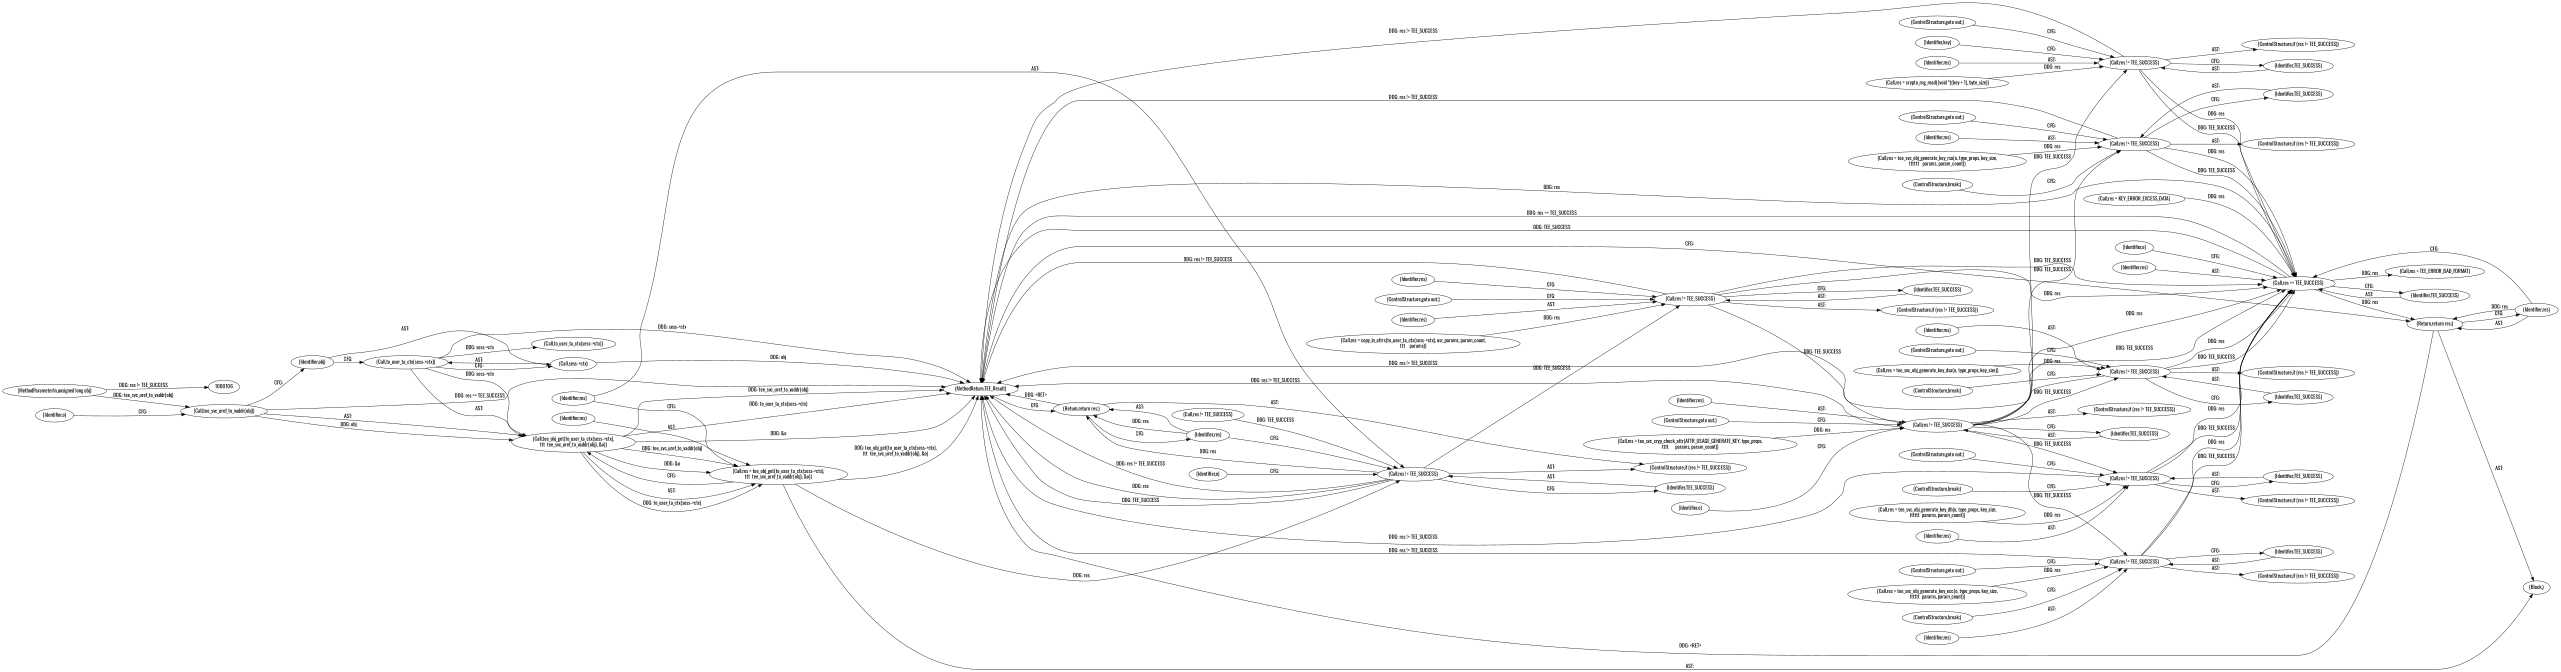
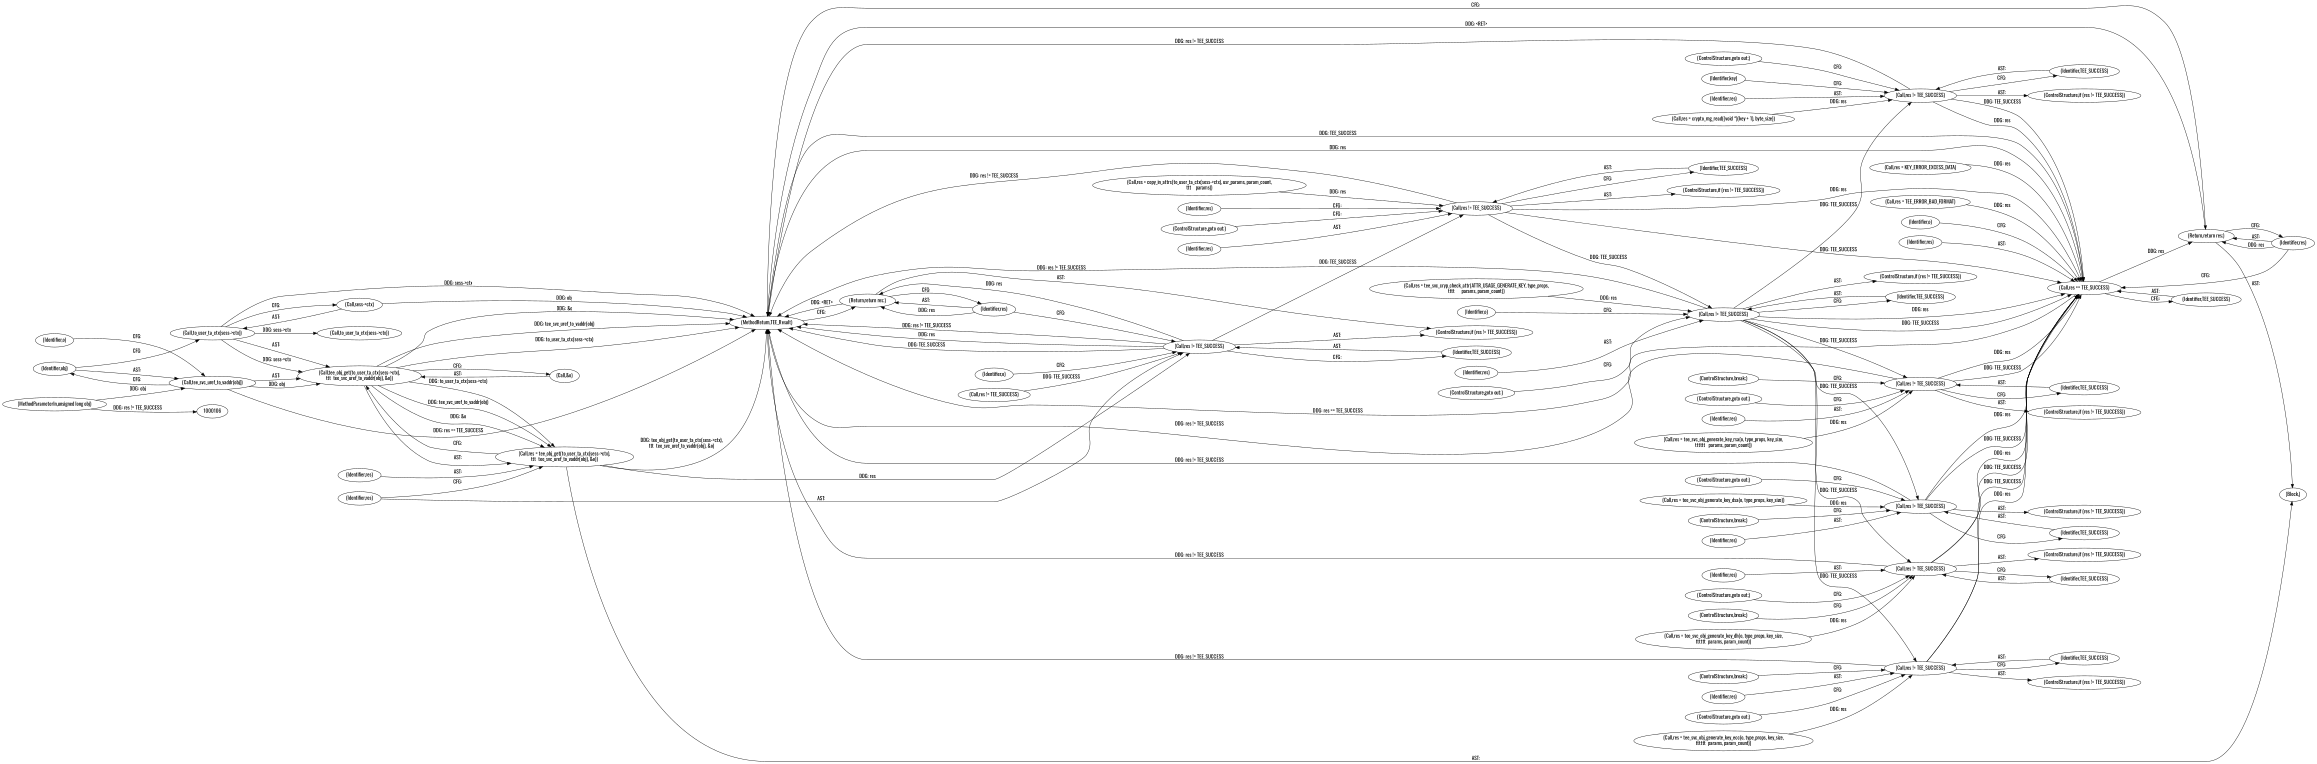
(2360, 278) -> (2031, 228)
(441, 333) -> (125, 374)
none -> (565, 376)
(144, 396) -> (138, 389)
